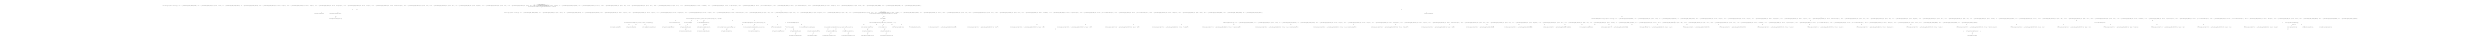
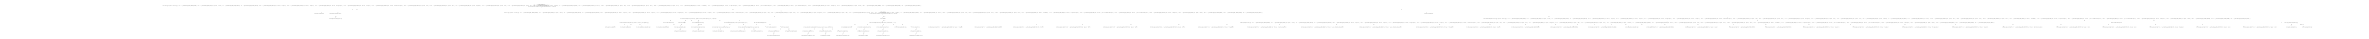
(800, 25) -> (743, 29)
